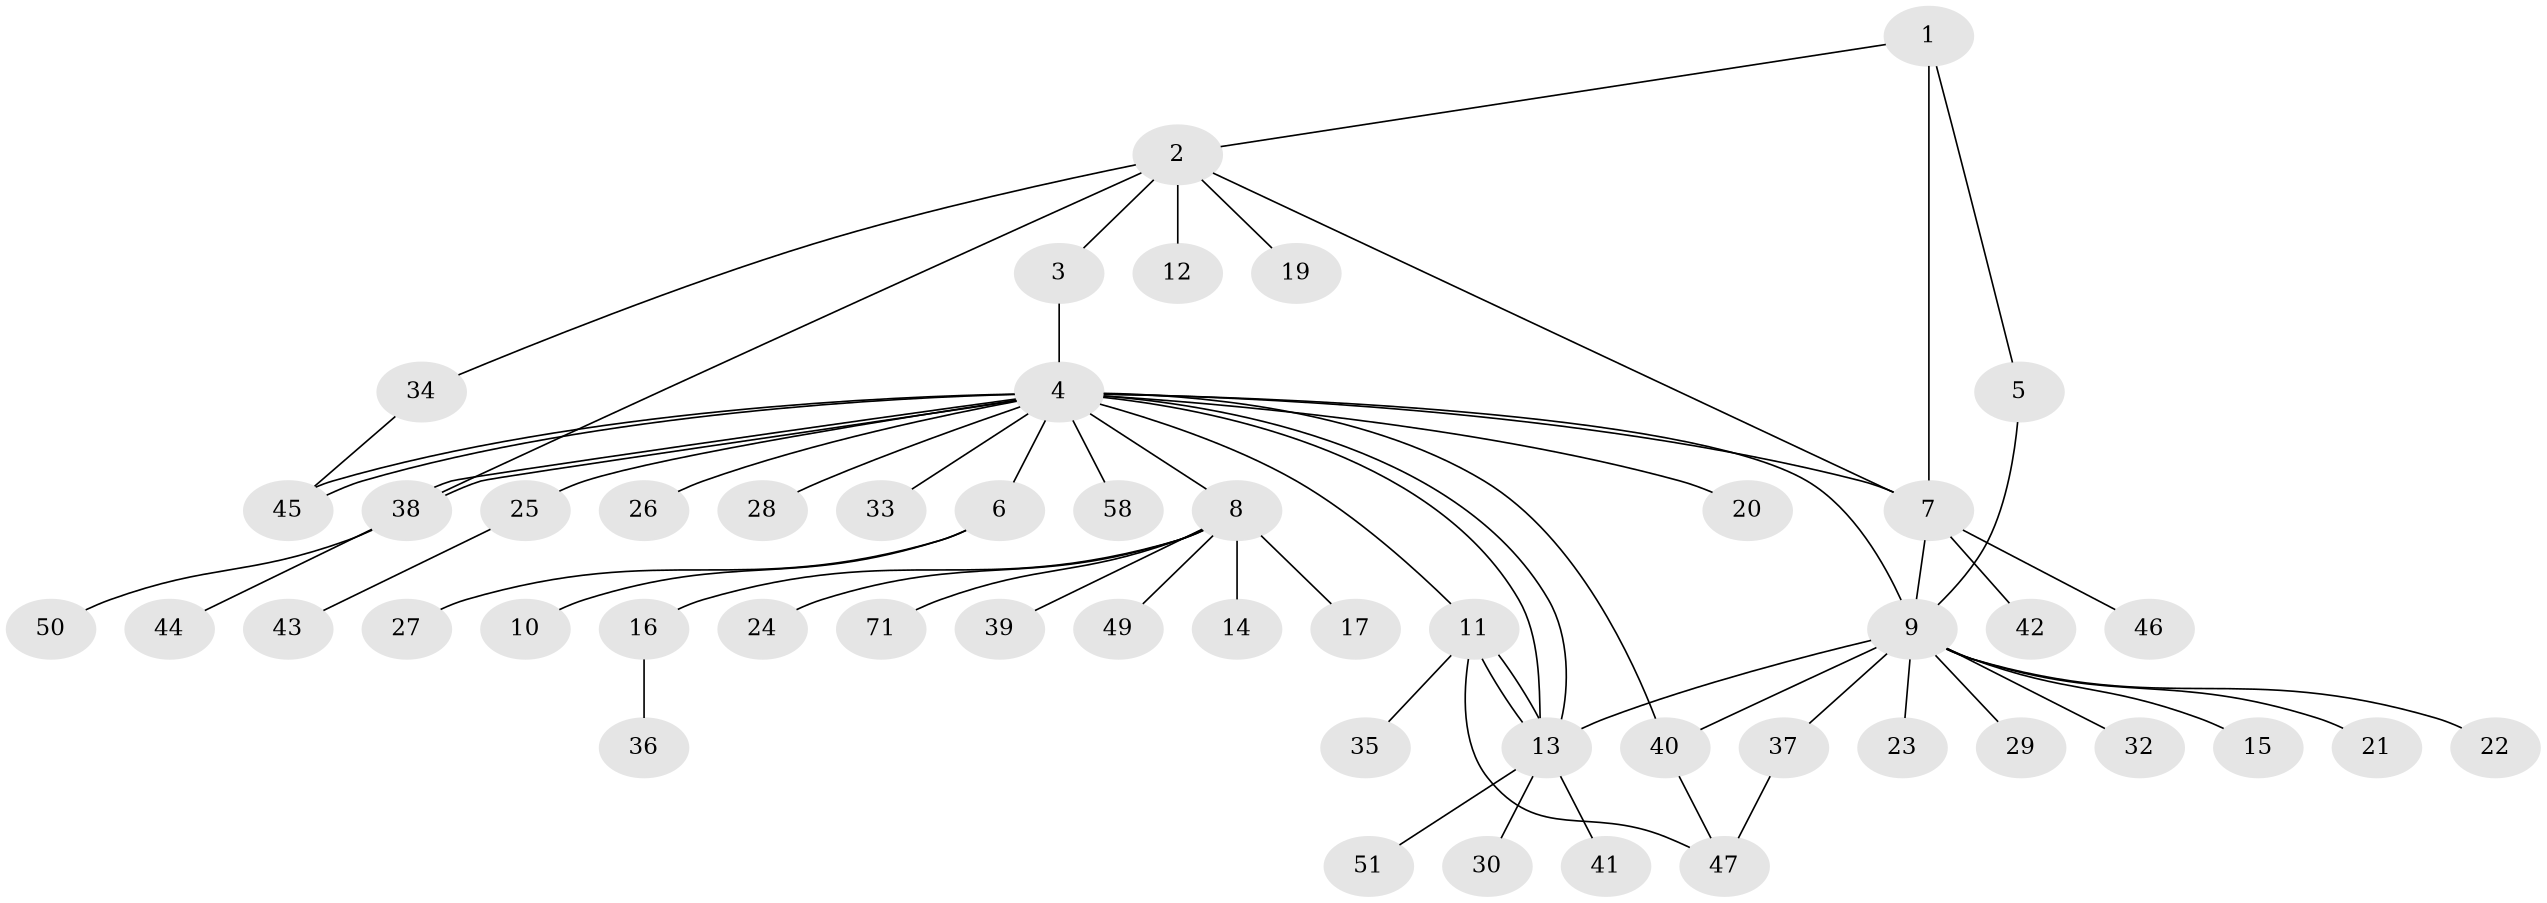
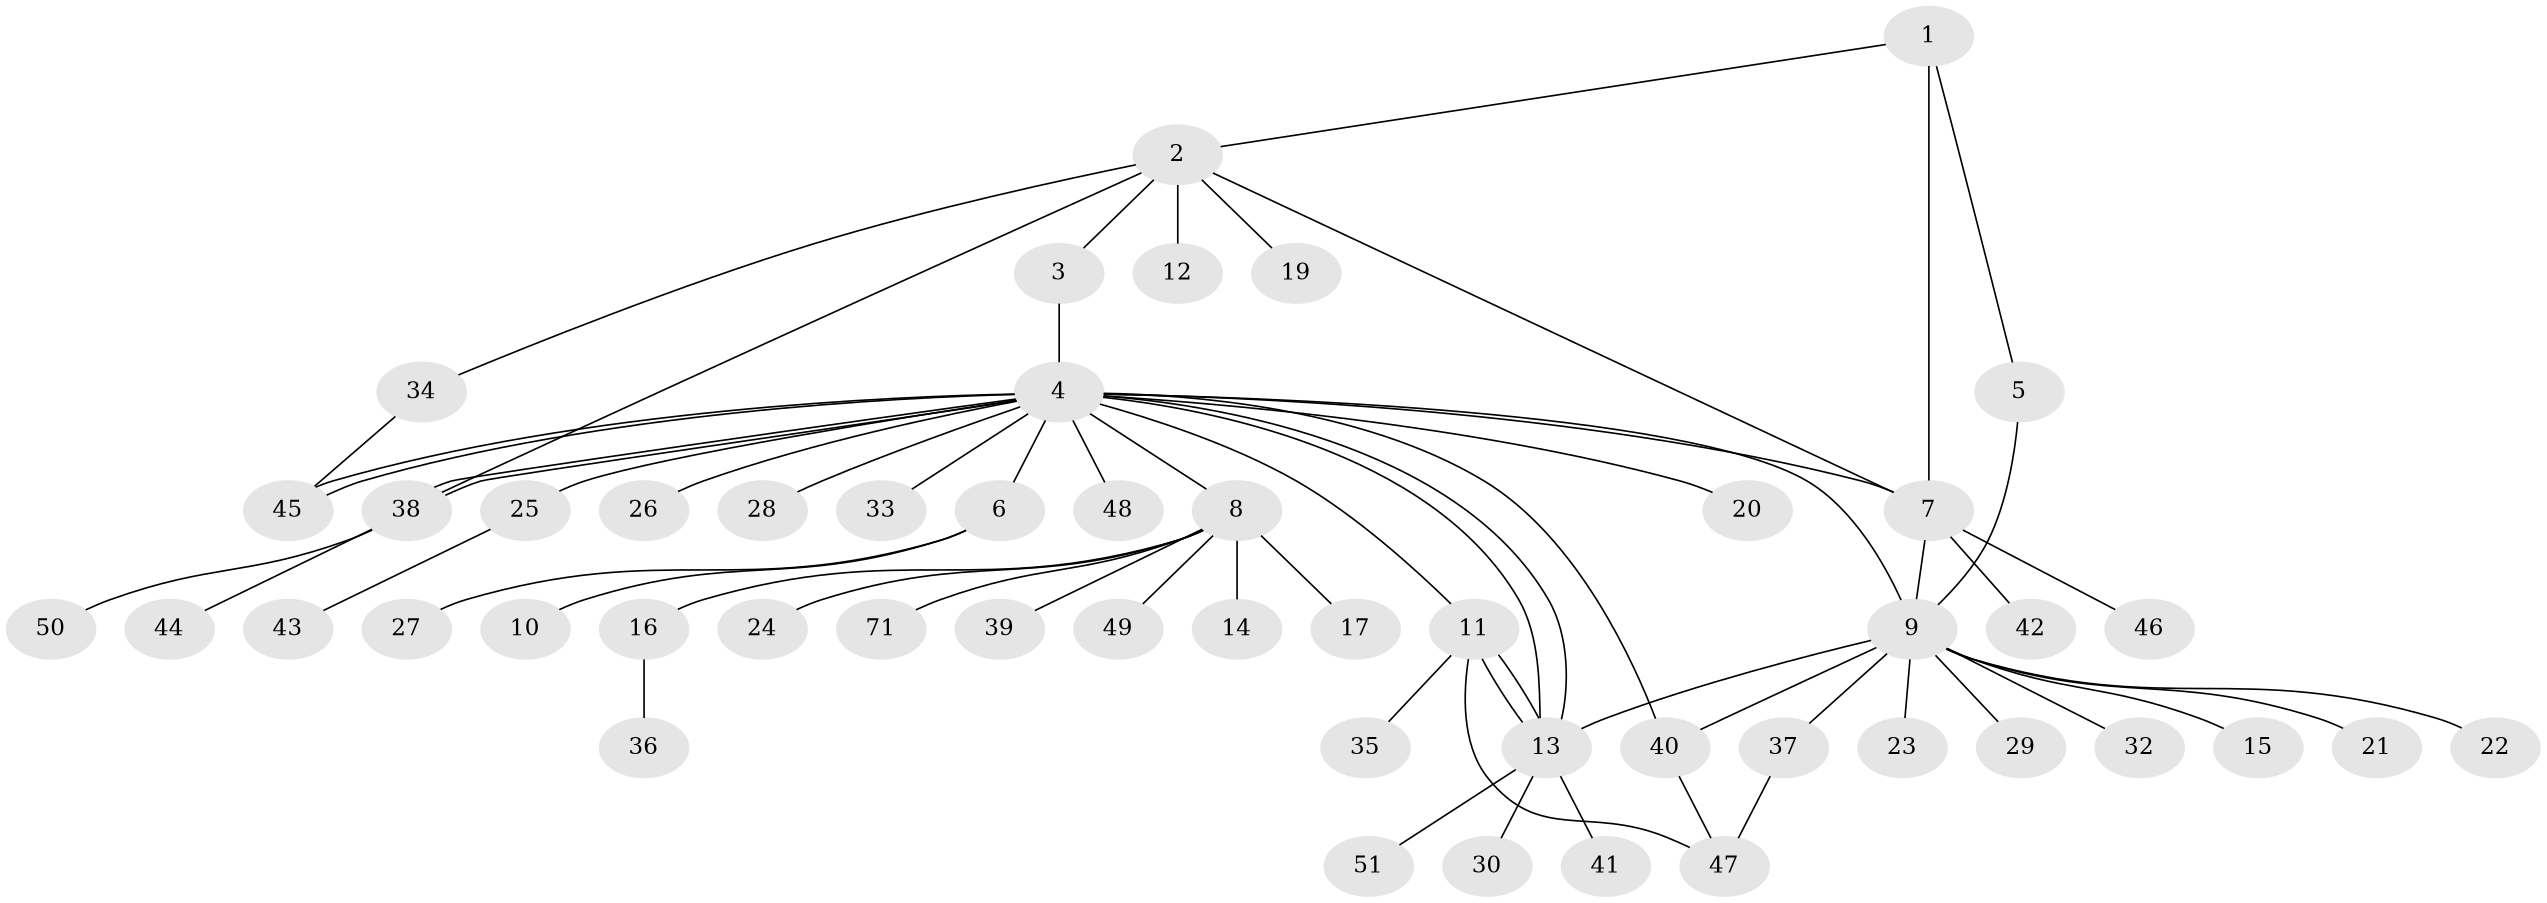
(1118, 511) -> (1118, 511)
